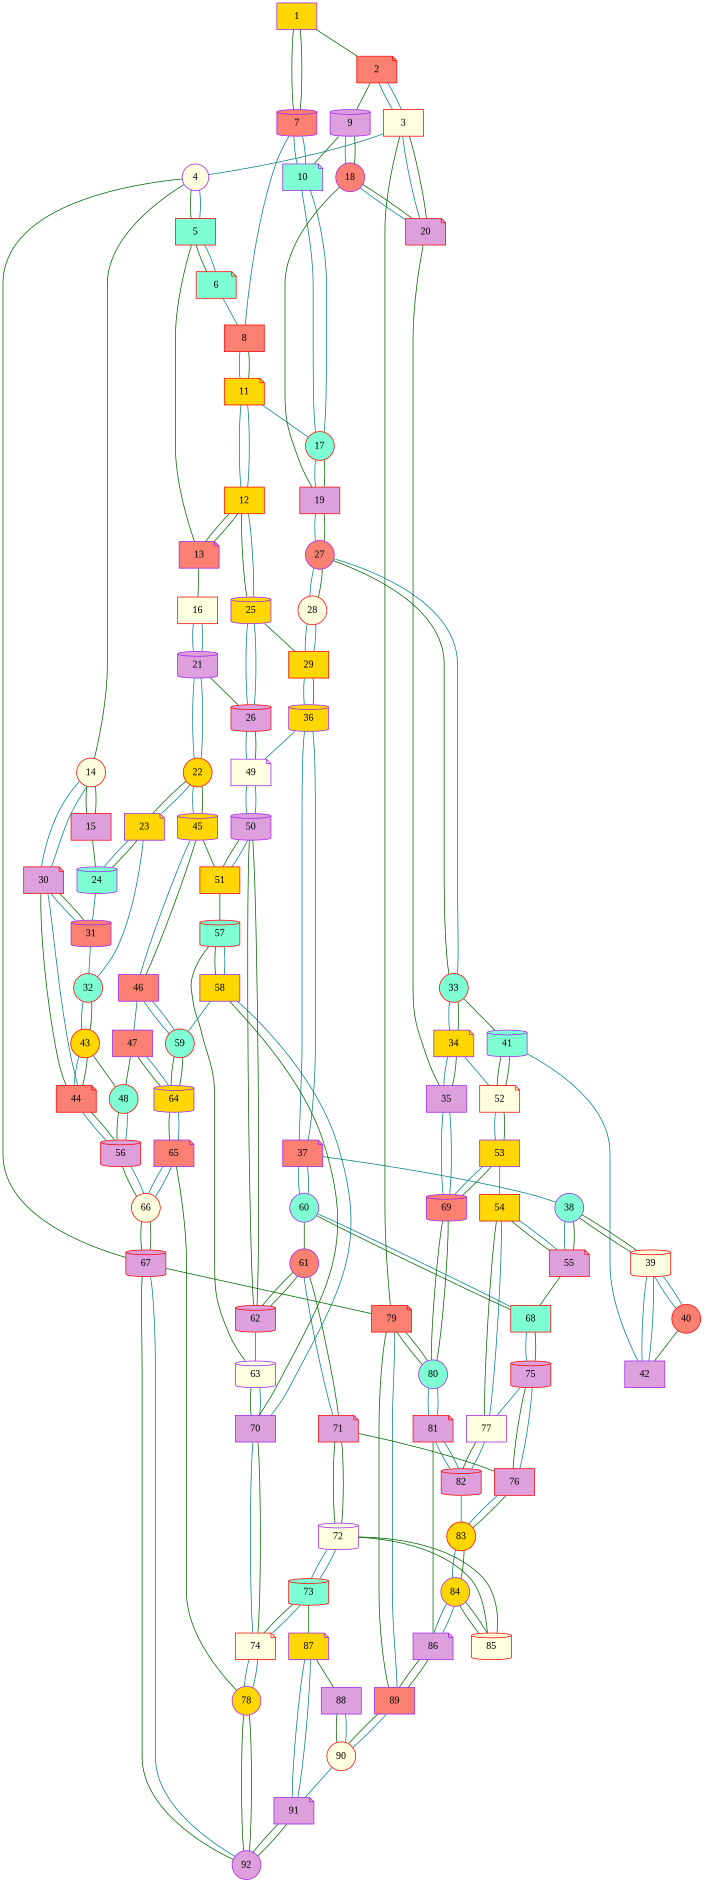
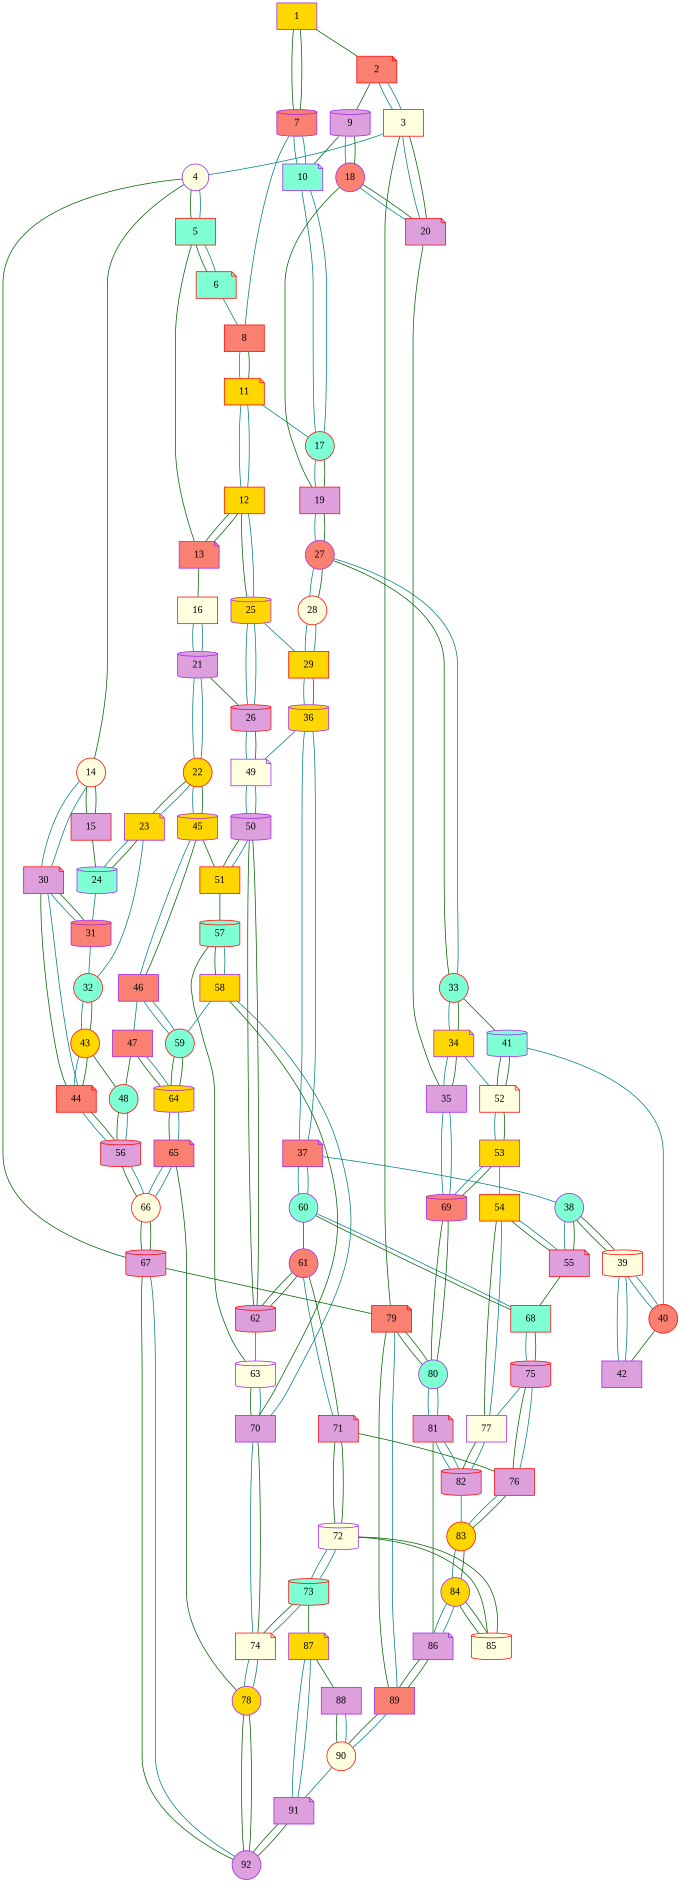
(280, 637) -> (280, 637)
(610, 1192) -> (660, 1137)
